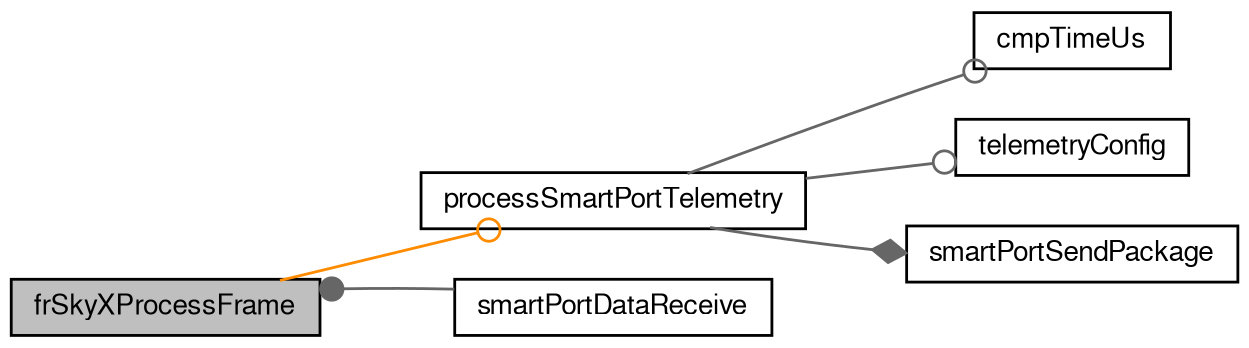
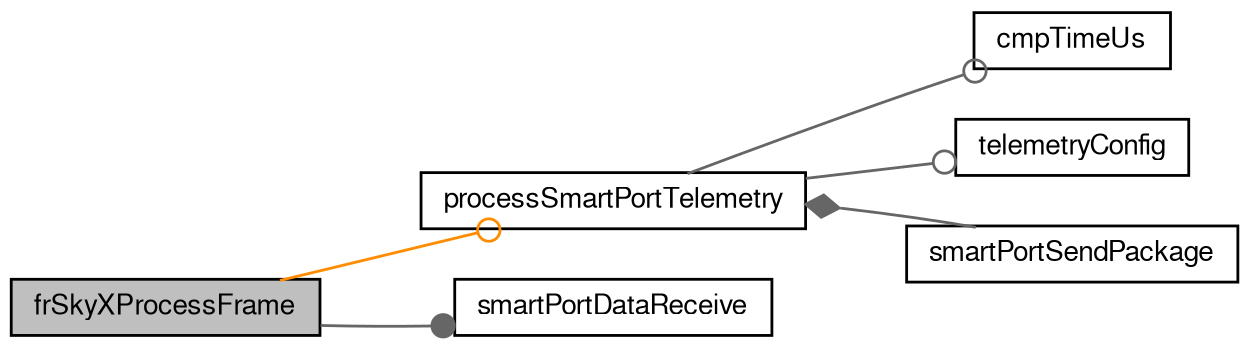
(791, 240) -> (908, 217)
(399, 288) -> (376, 326)
